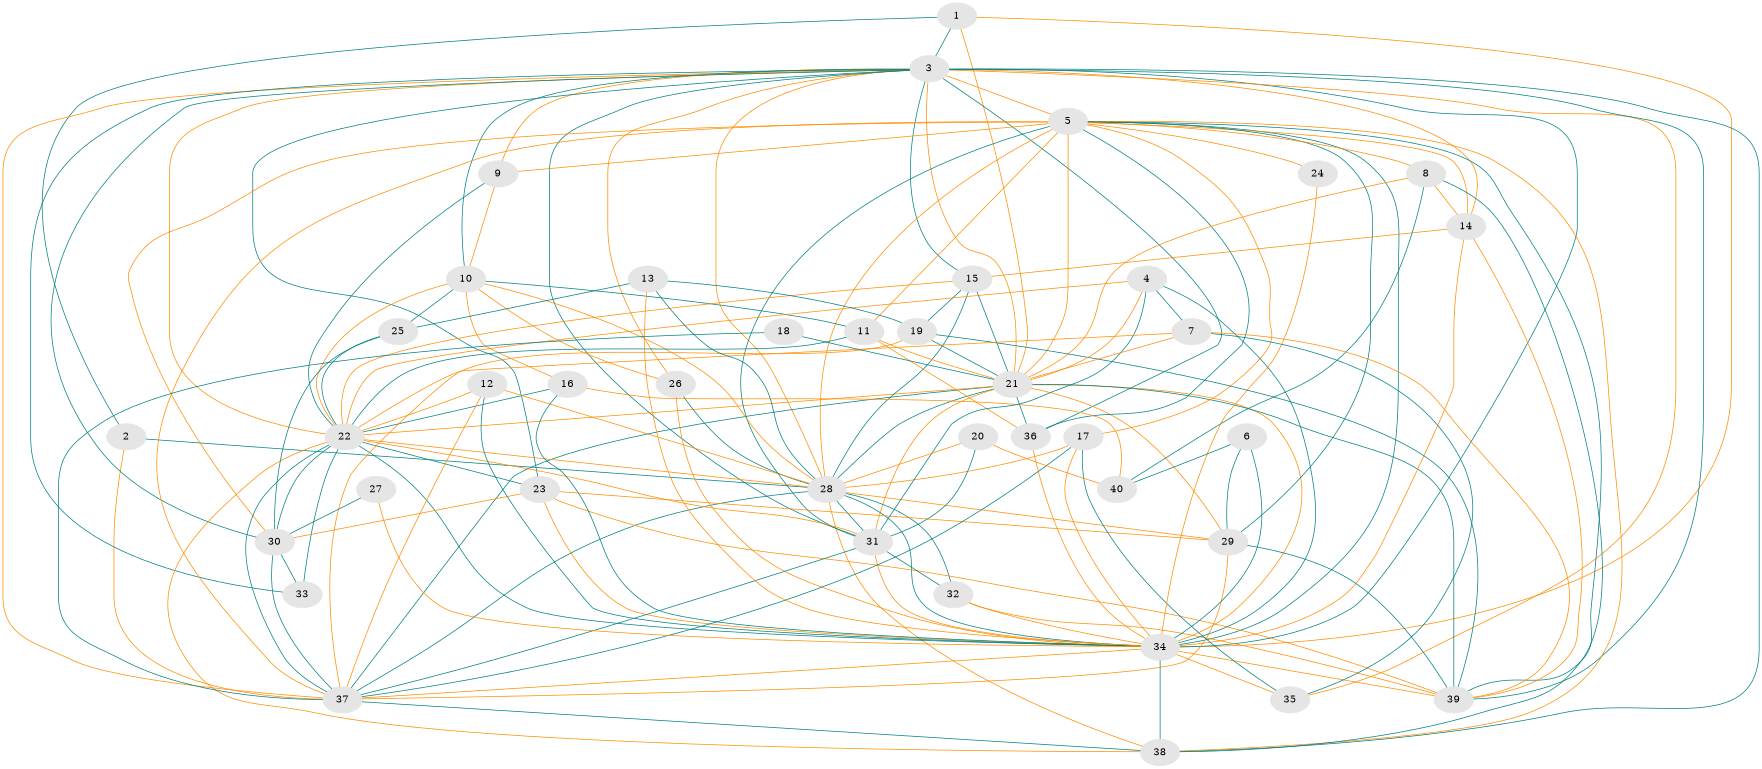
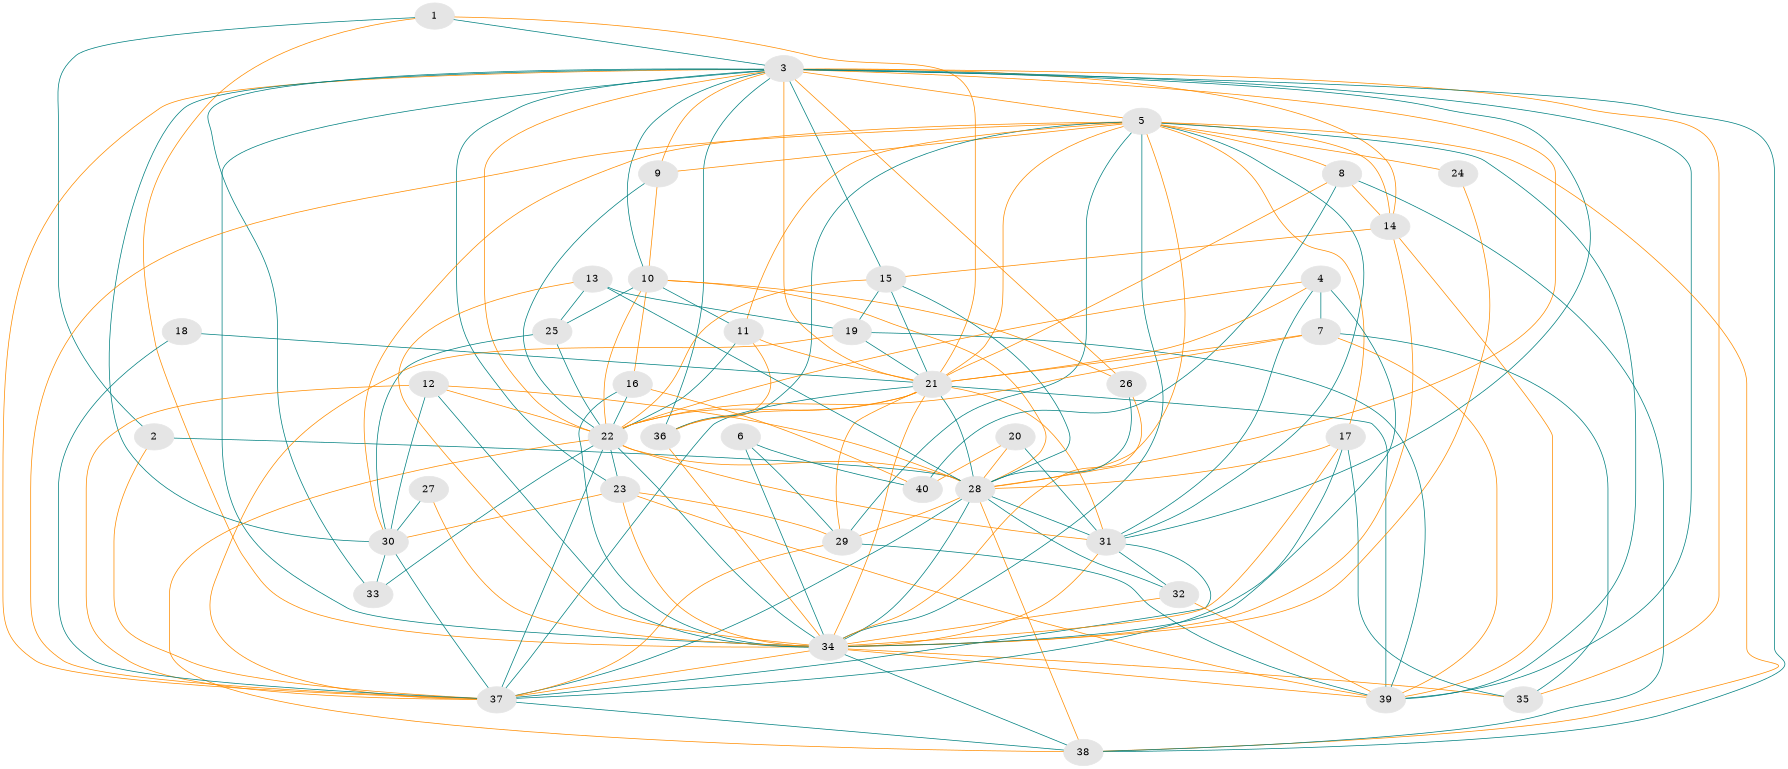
(1022, 410) -> (796, 411)
(295, 481) -> (406, 463)
